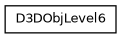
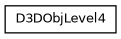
(61, 19) -> (61, 19)
